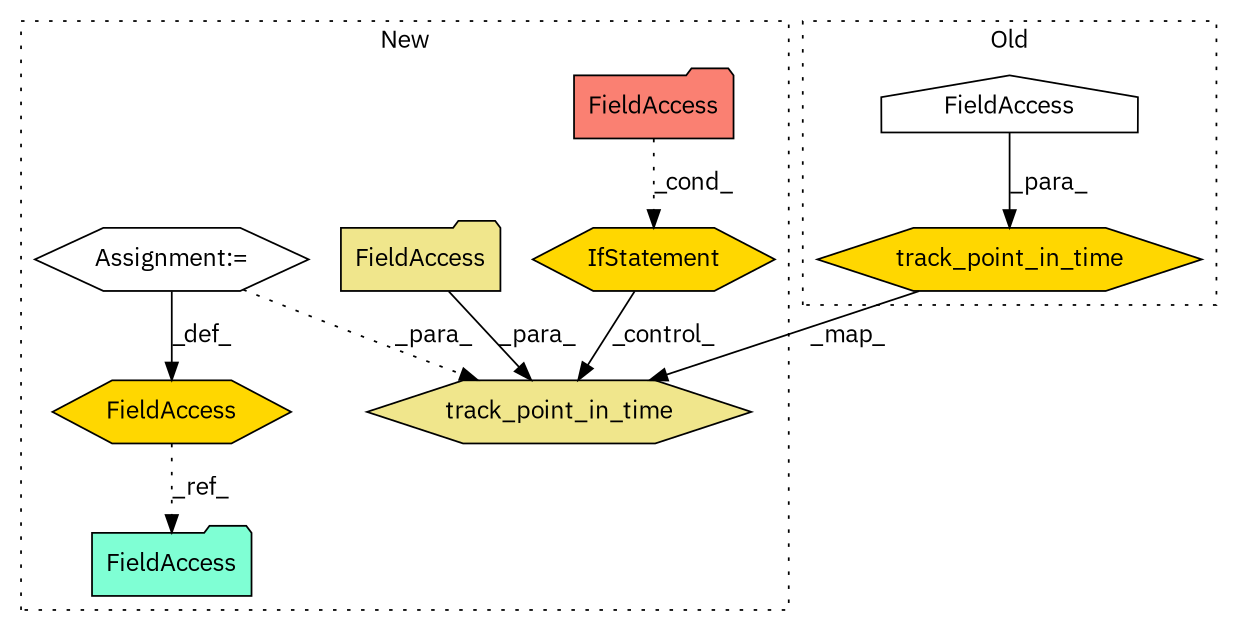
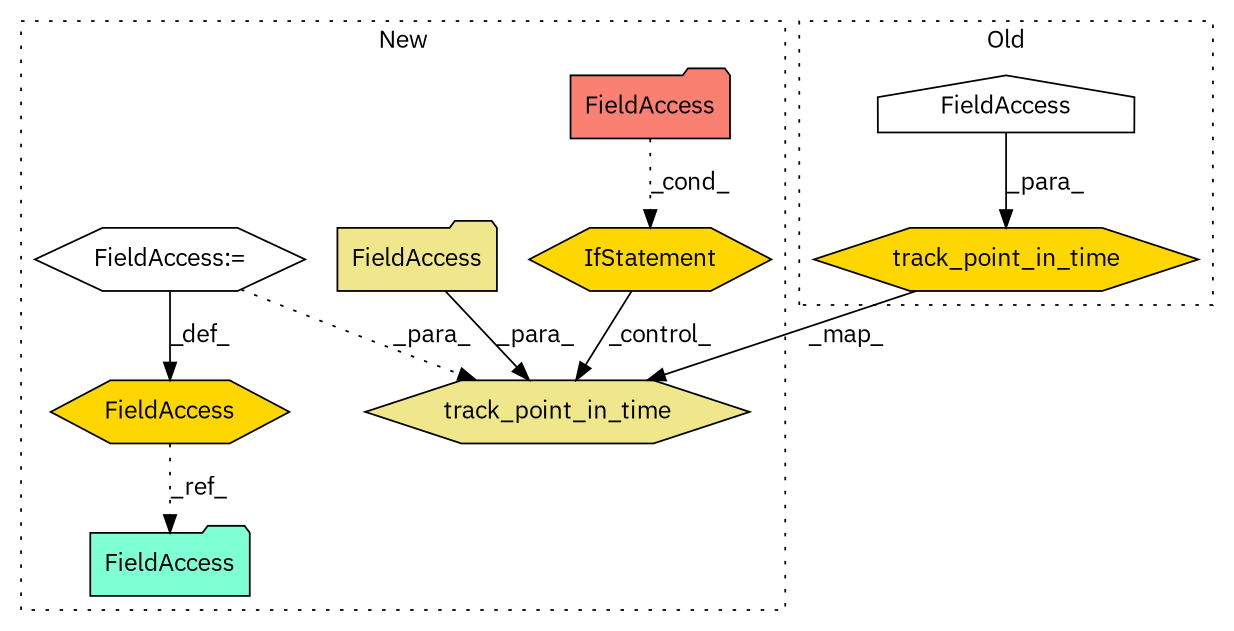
(172, 259) -> (170, 259)
